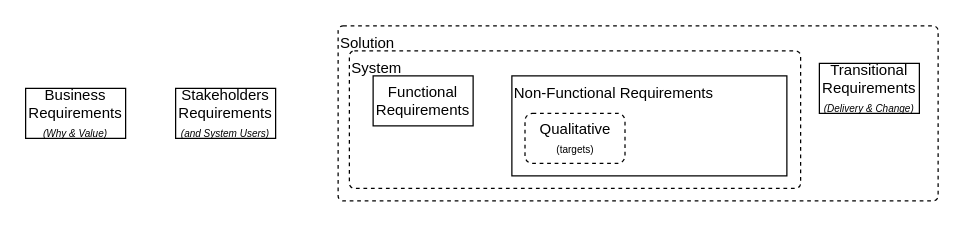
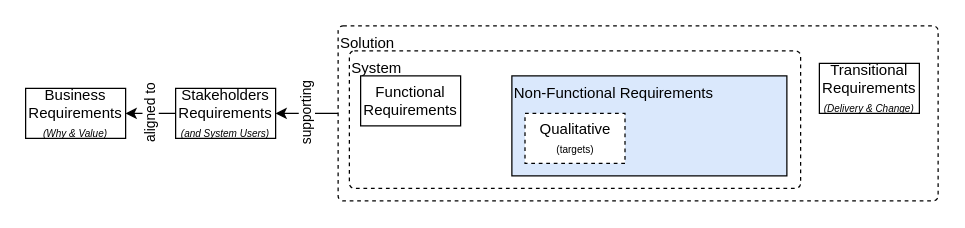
(423, 101) -> (411, 101)
none -> (155, 113)
none -> (311, 113)
(649, 126) -> (649, 126)
(575, 138) -> (575, 138)
